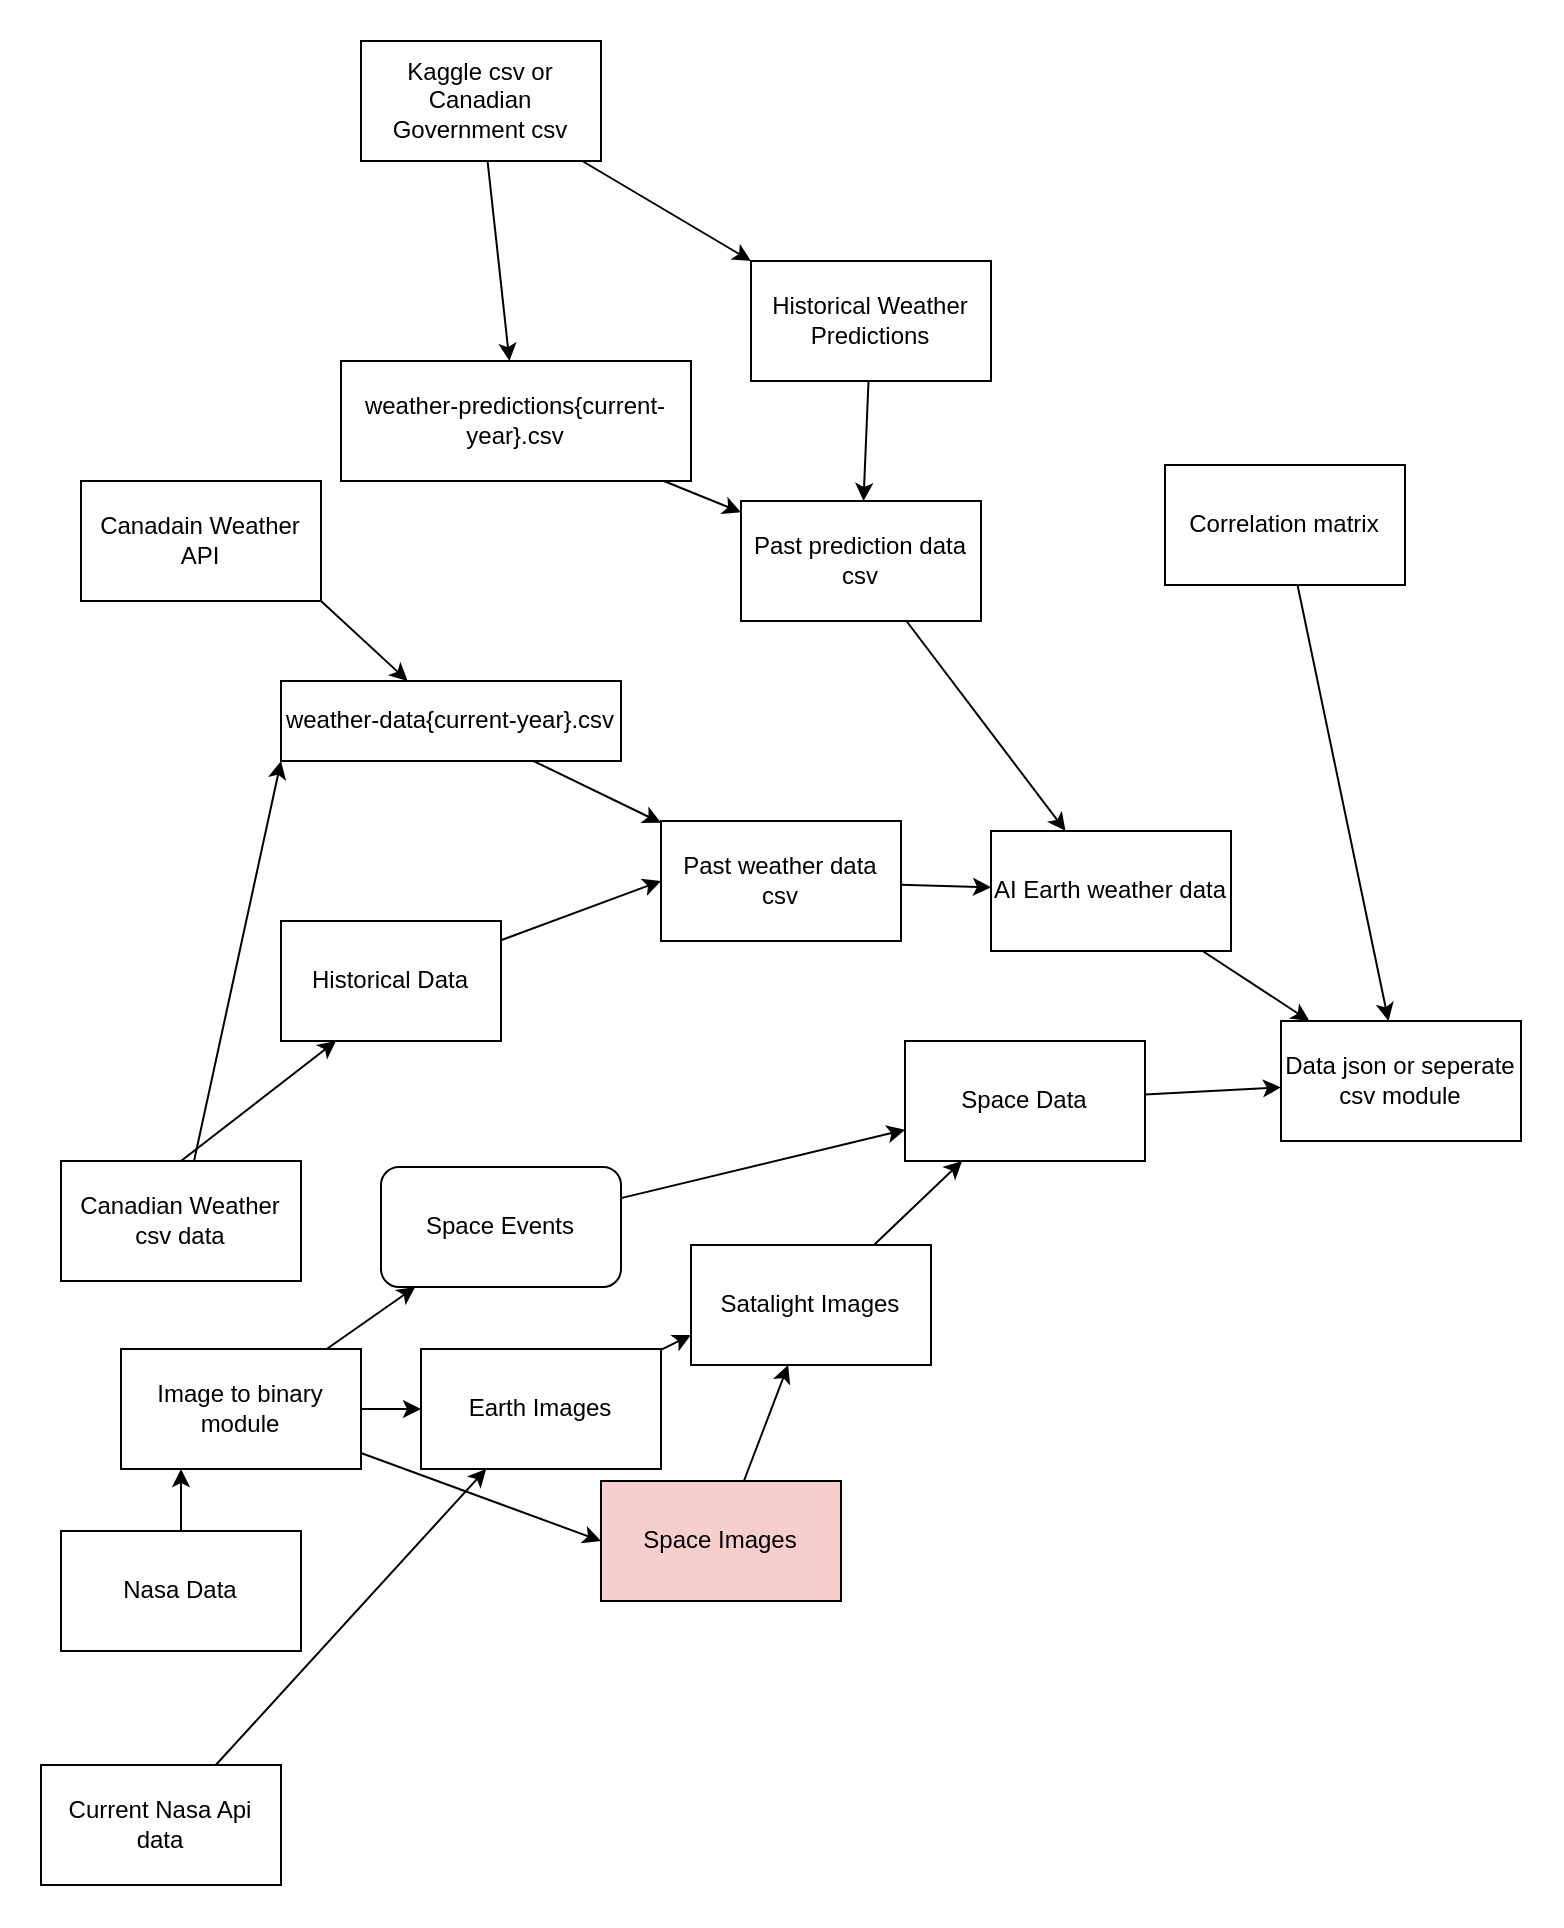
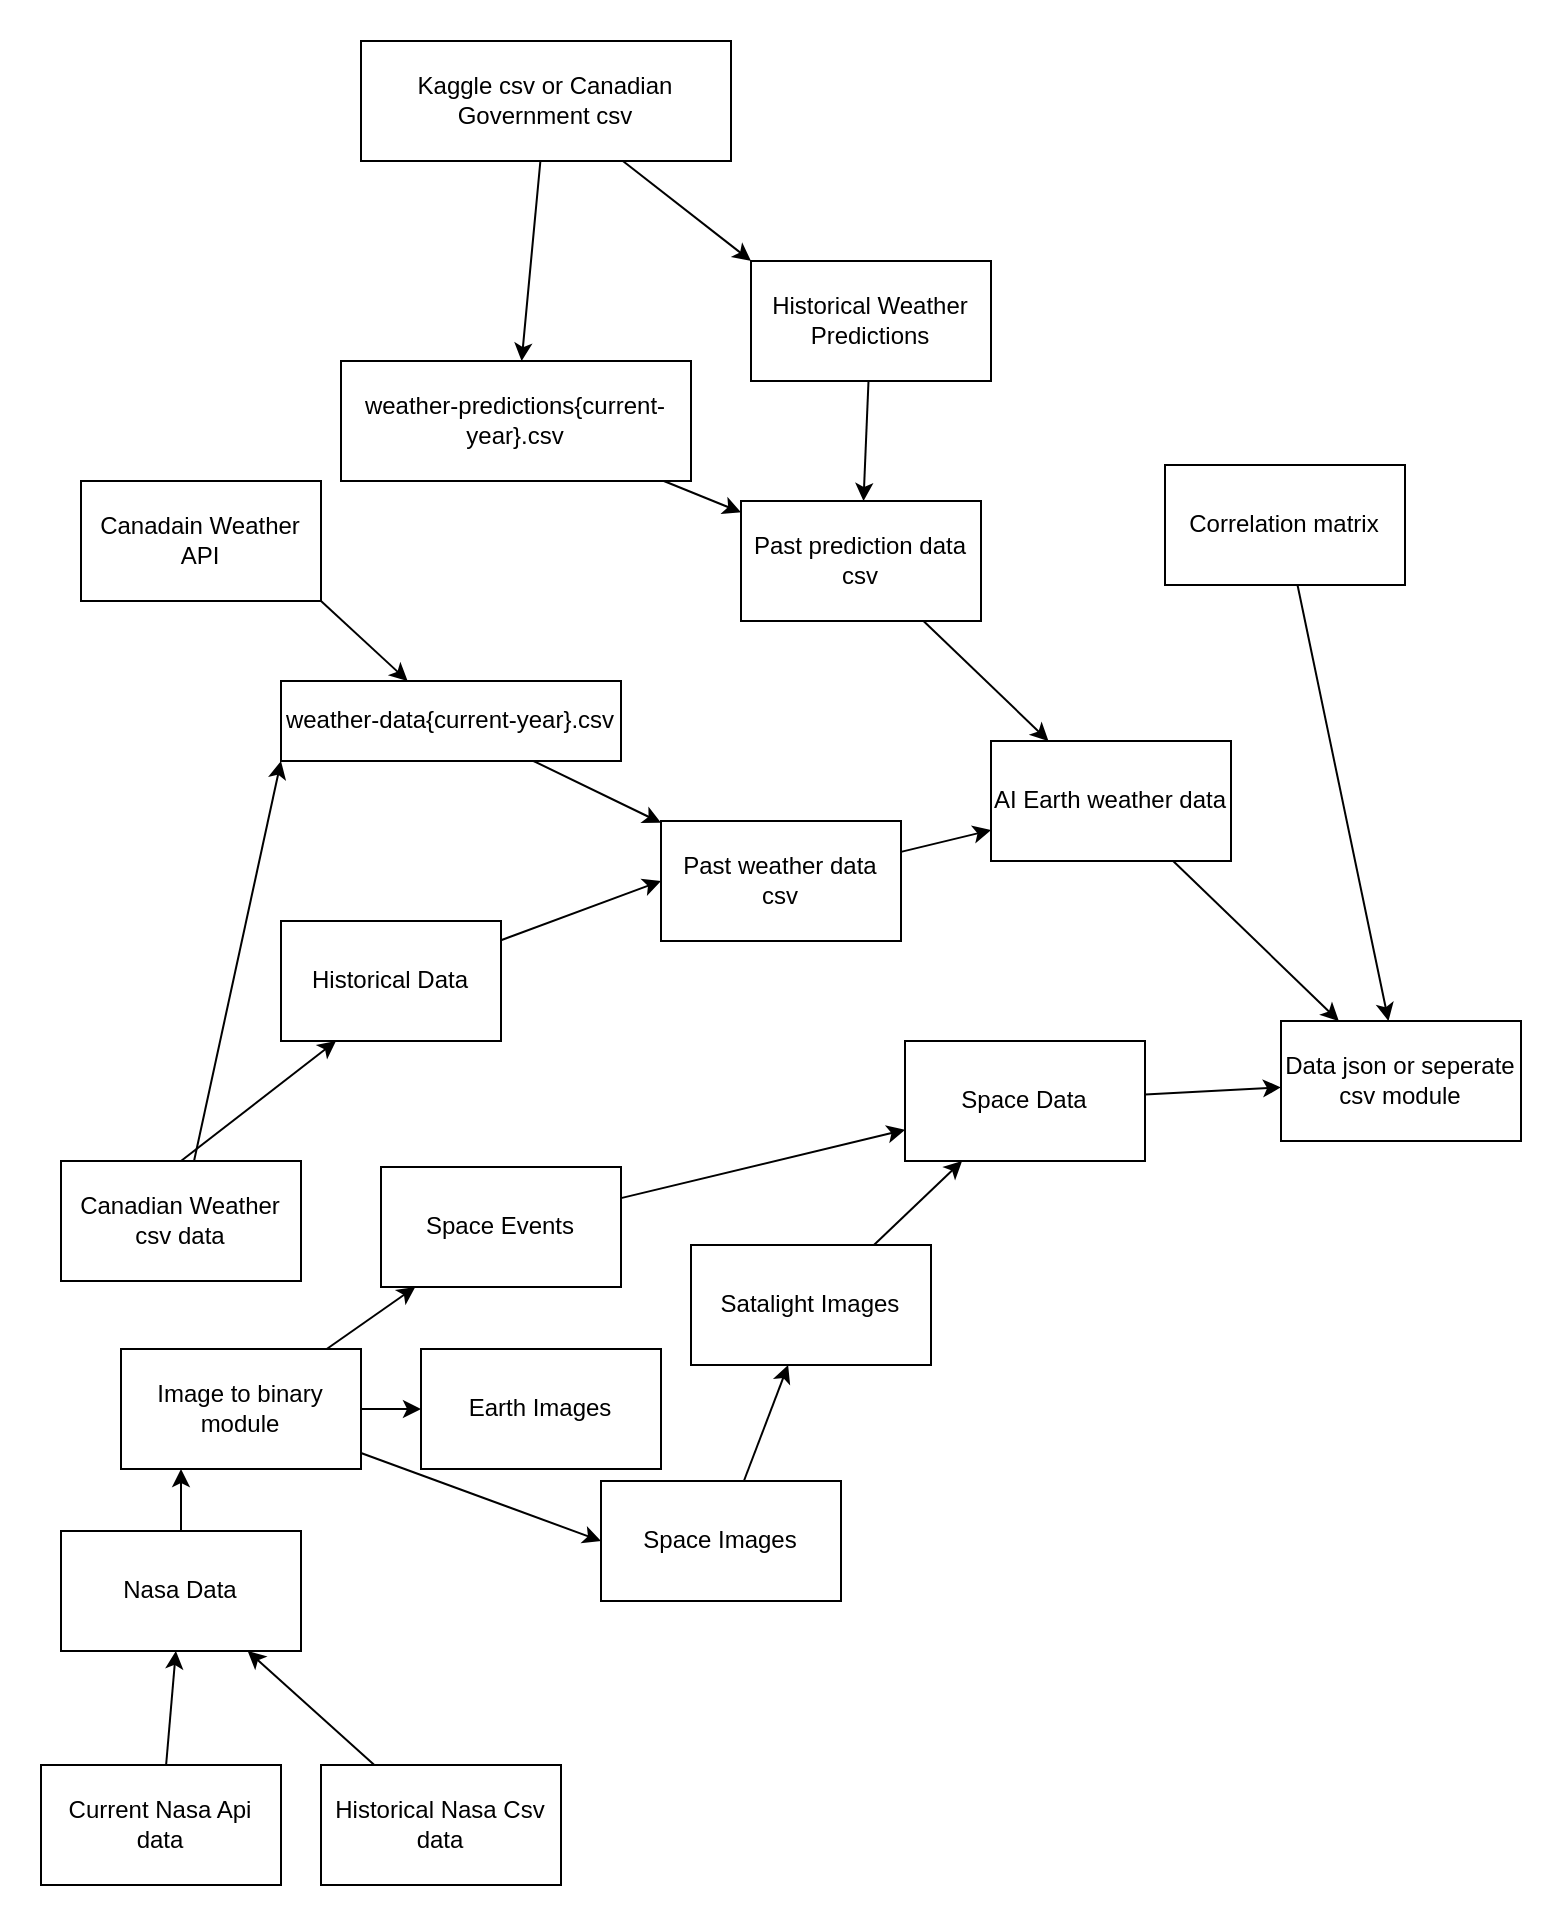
(481, 101) -> (546, 101)
(1111, 891) -> (1111, 801)
(501, 1227) -> (501, 1227)
(670, 1345) -> none
(721, 1541) -> (721, 1541)
(347, 1622) -> (170, 1715)
none -> (316, 1713)
none -> (441, 1825)
